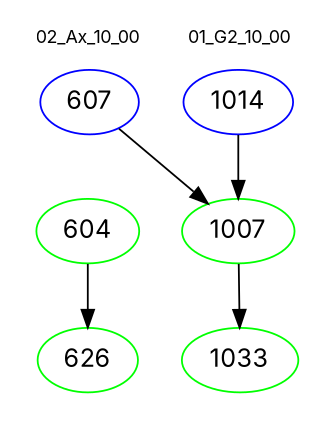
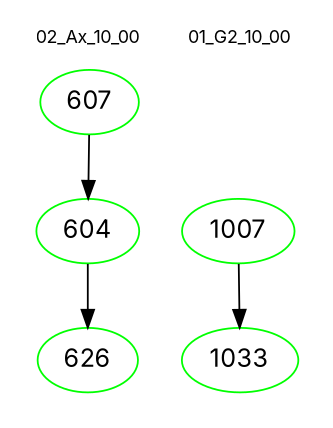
(90, 102) -> (90, 102)
(238, 102) -> none
(143, 149) -> (89, 158)
